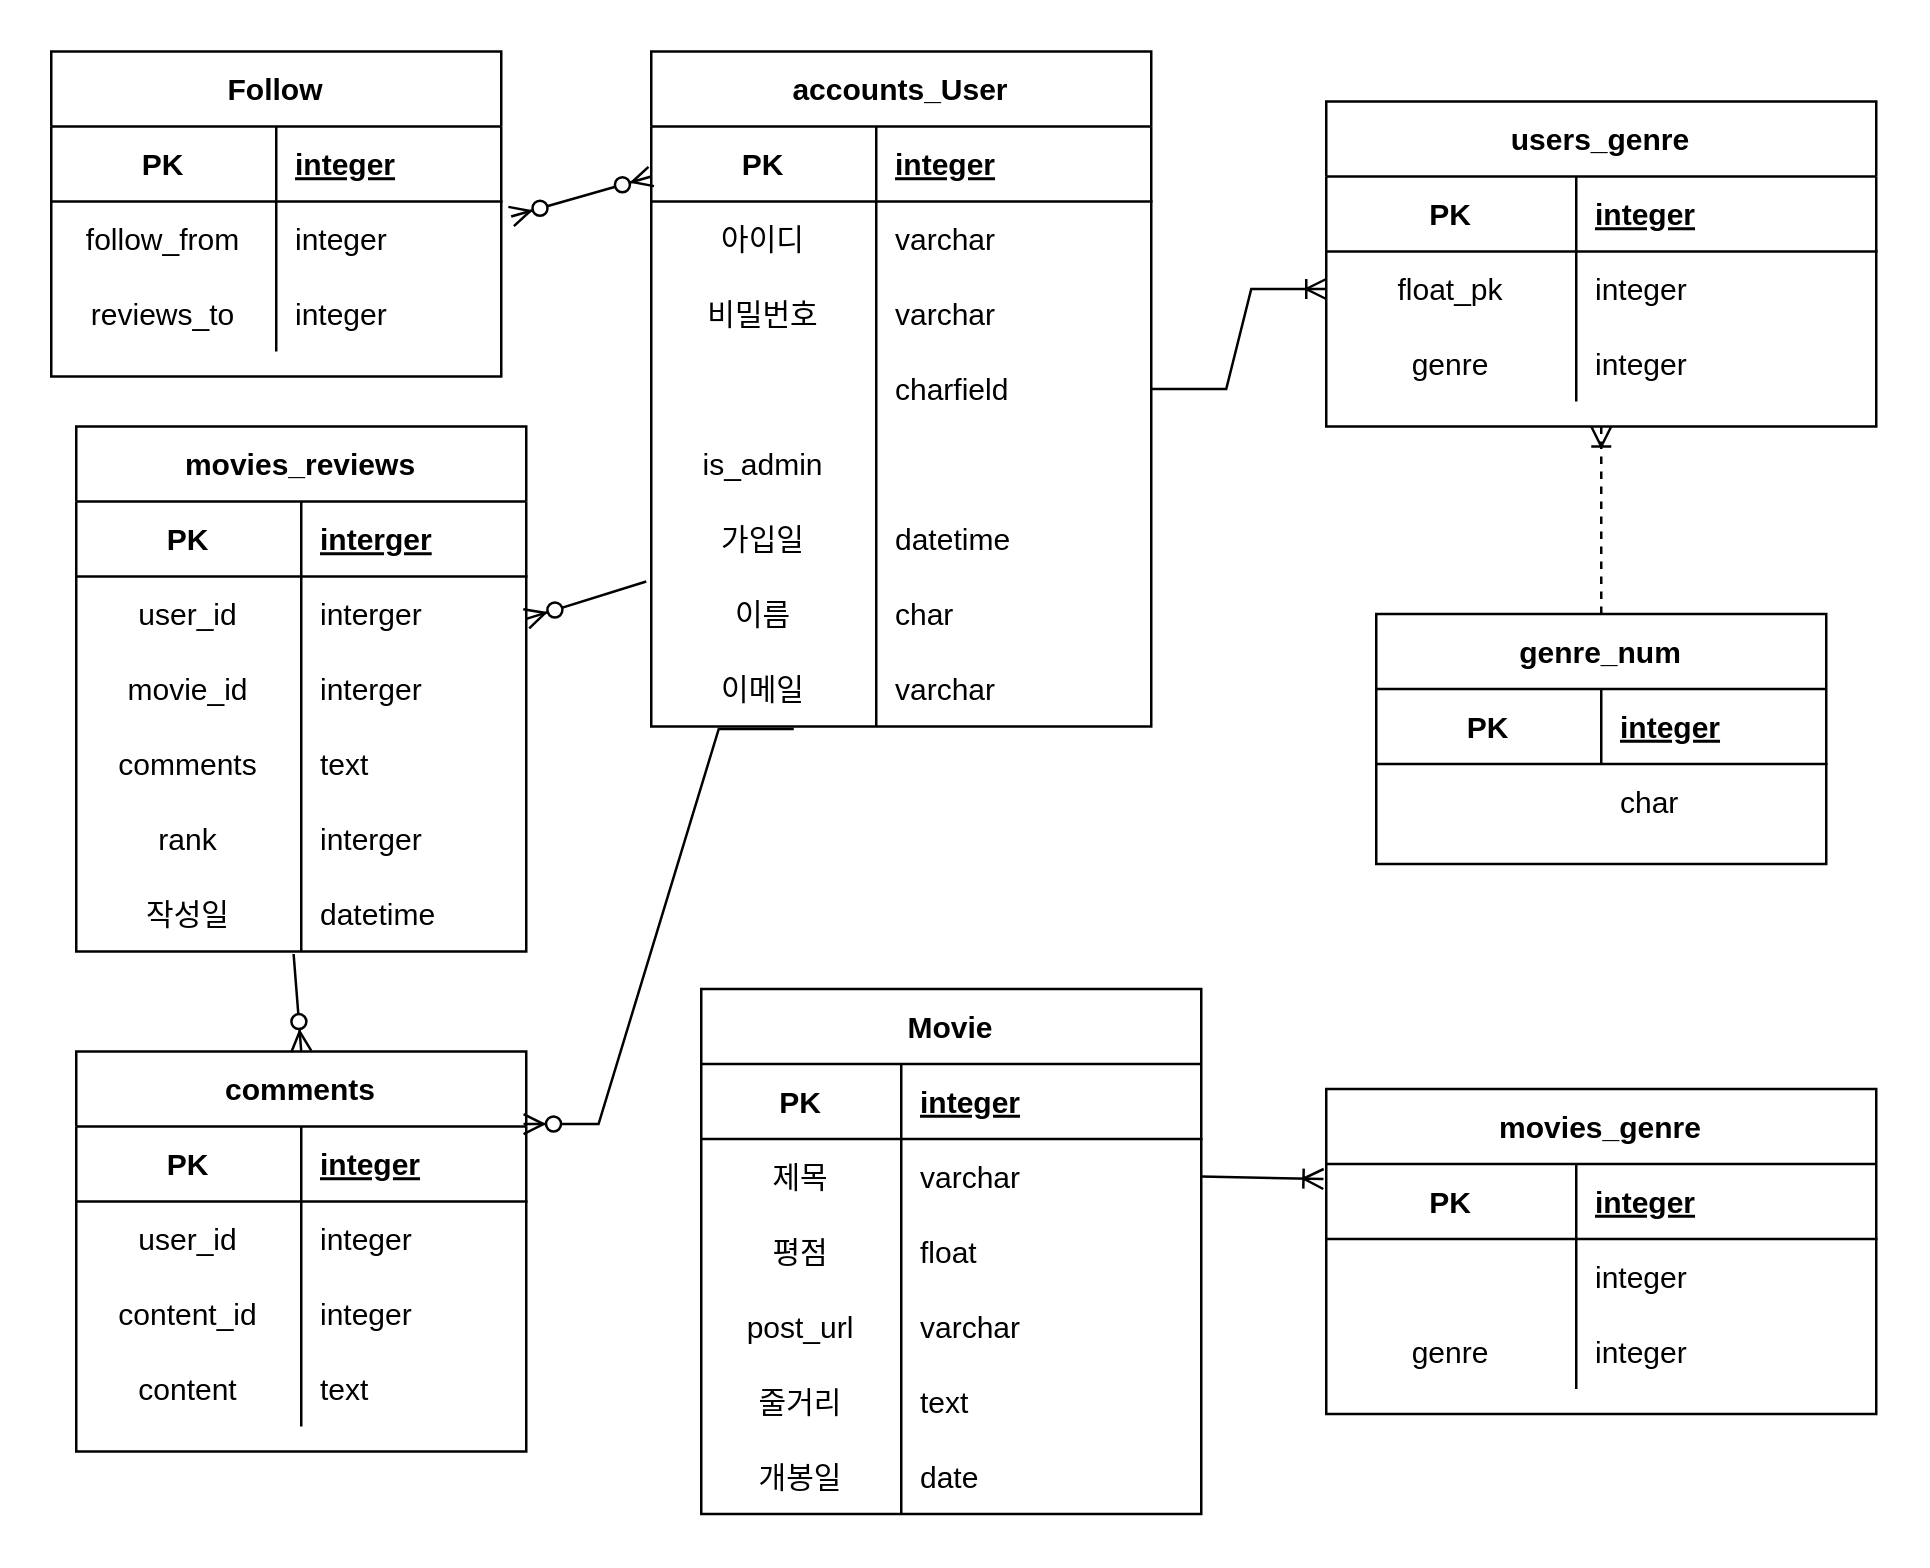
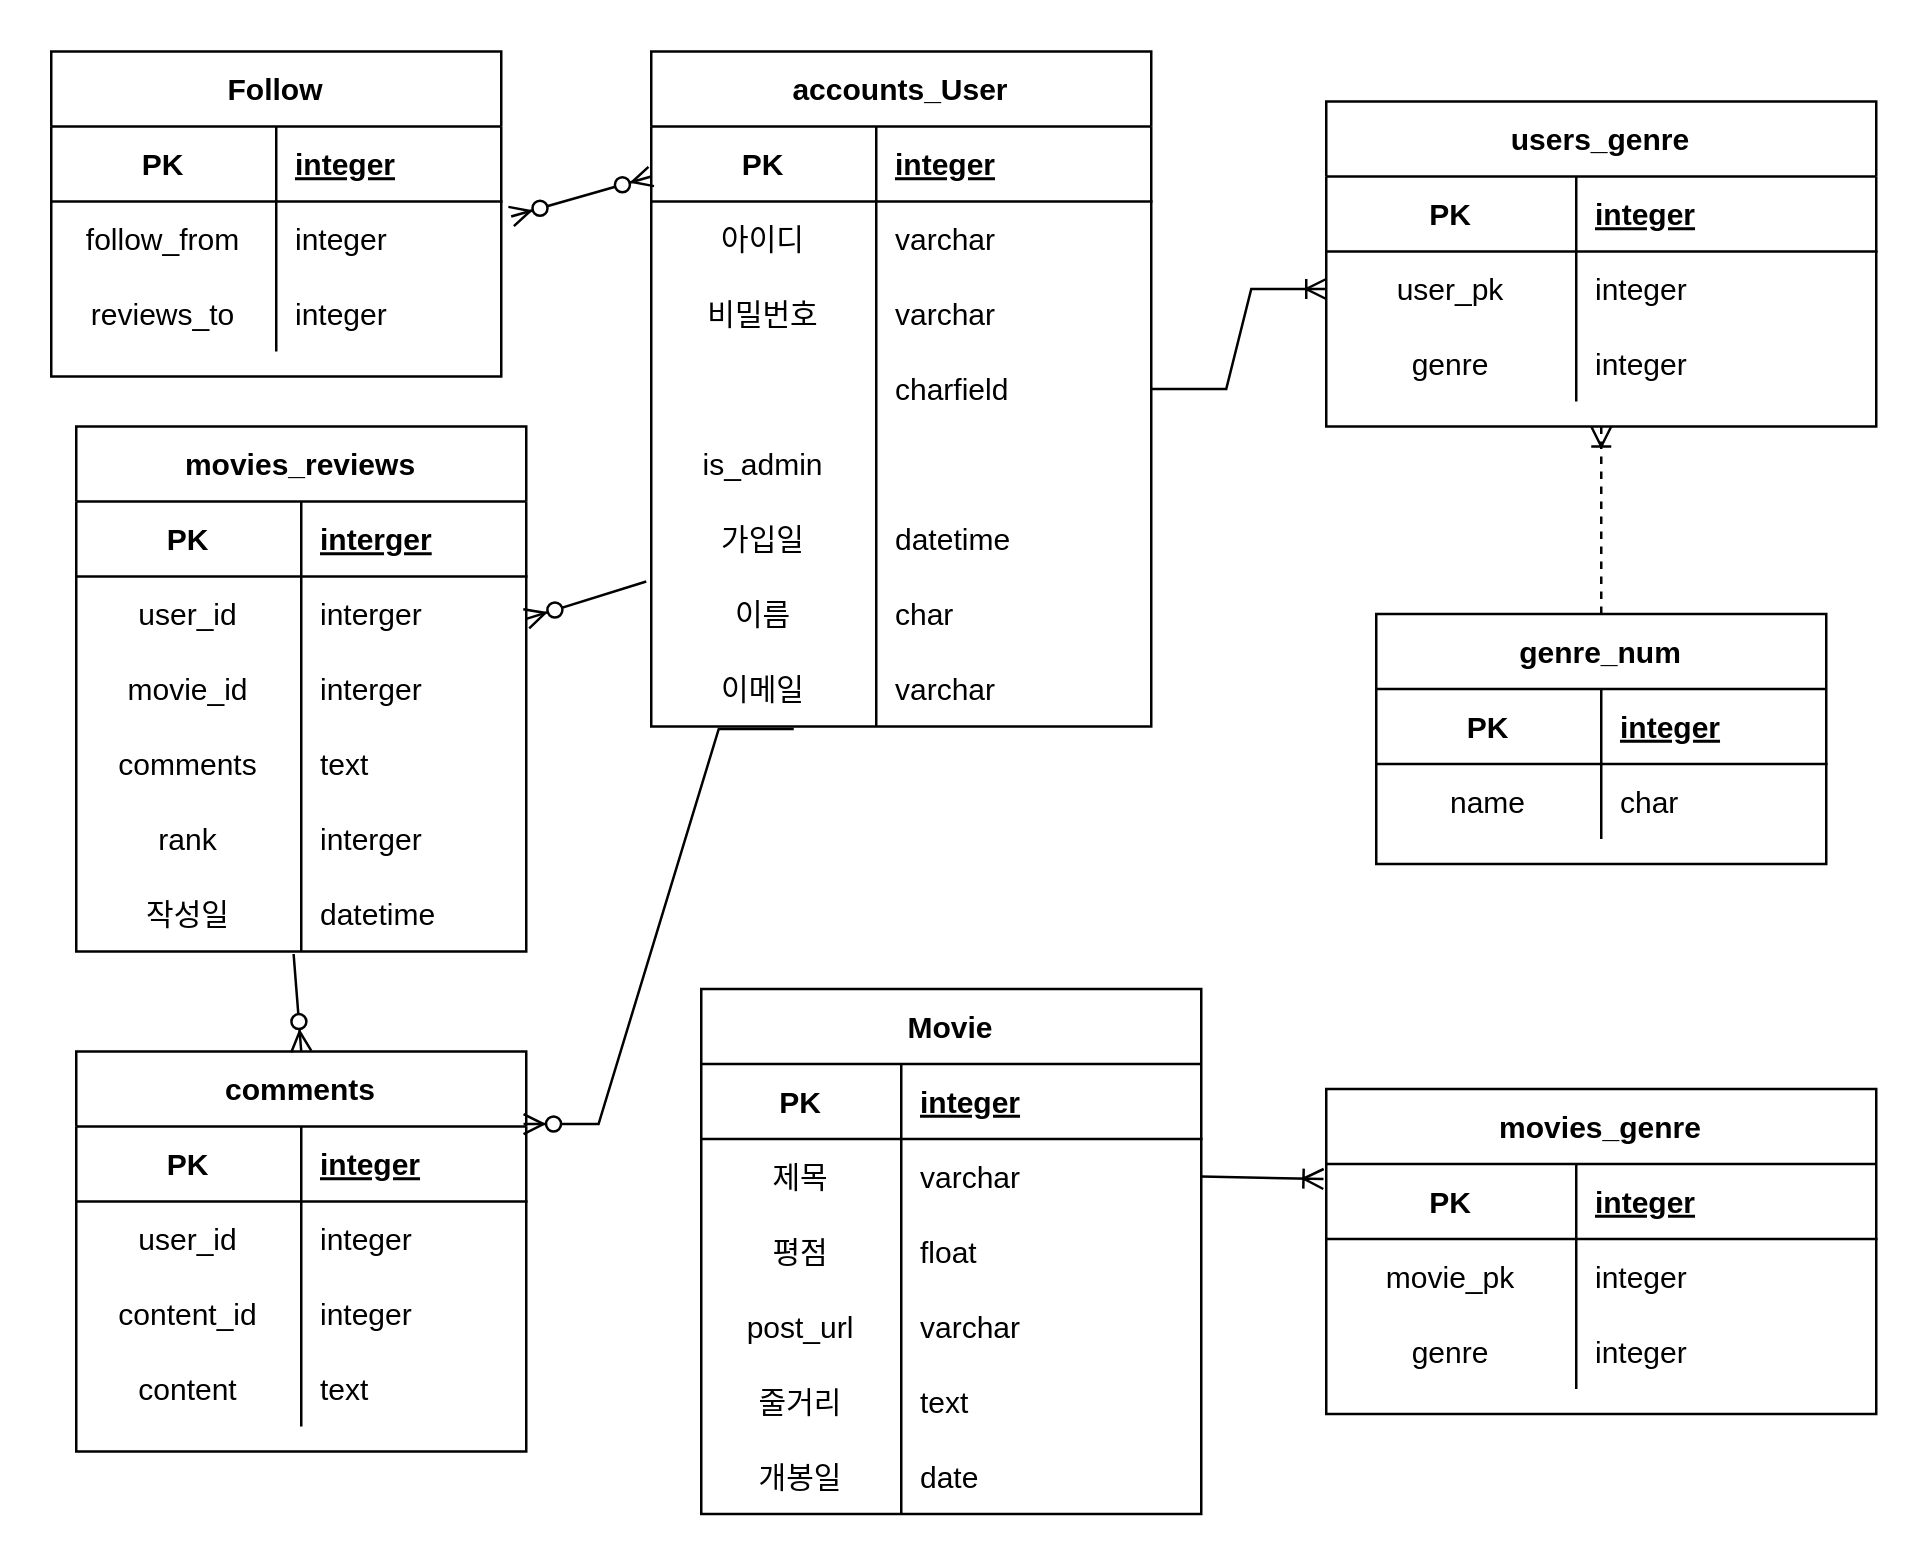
(1450, 290) -> (1450, 290)
none -> (1489, 801)
none -> (1451, 1276)
